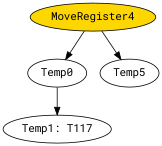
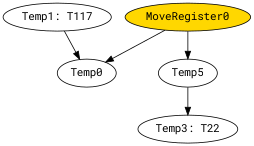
(93, 17) -> (188, 17)
(57, 97) -> (70, 42)
none -> (188, 129)
